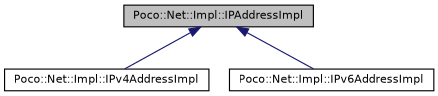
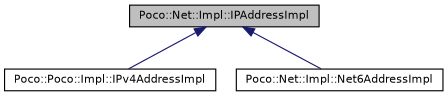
(107, 80) -> (110, 80)
(332, 80) -> (340, 80)
